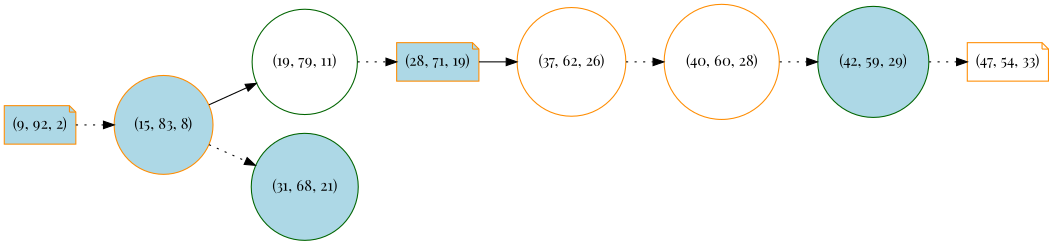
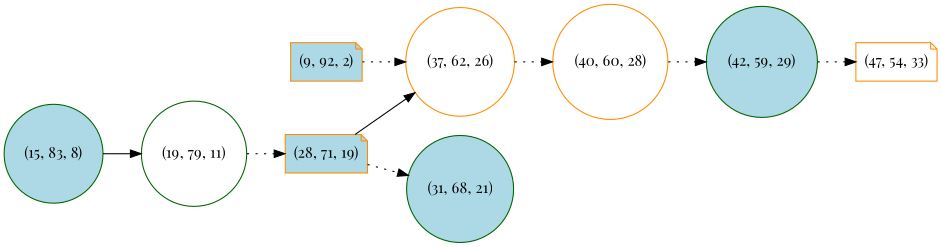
(90, 125) -> (379, 62)
(164, 125) -> (54, 154)
(227, 153) -> (383, 169)
